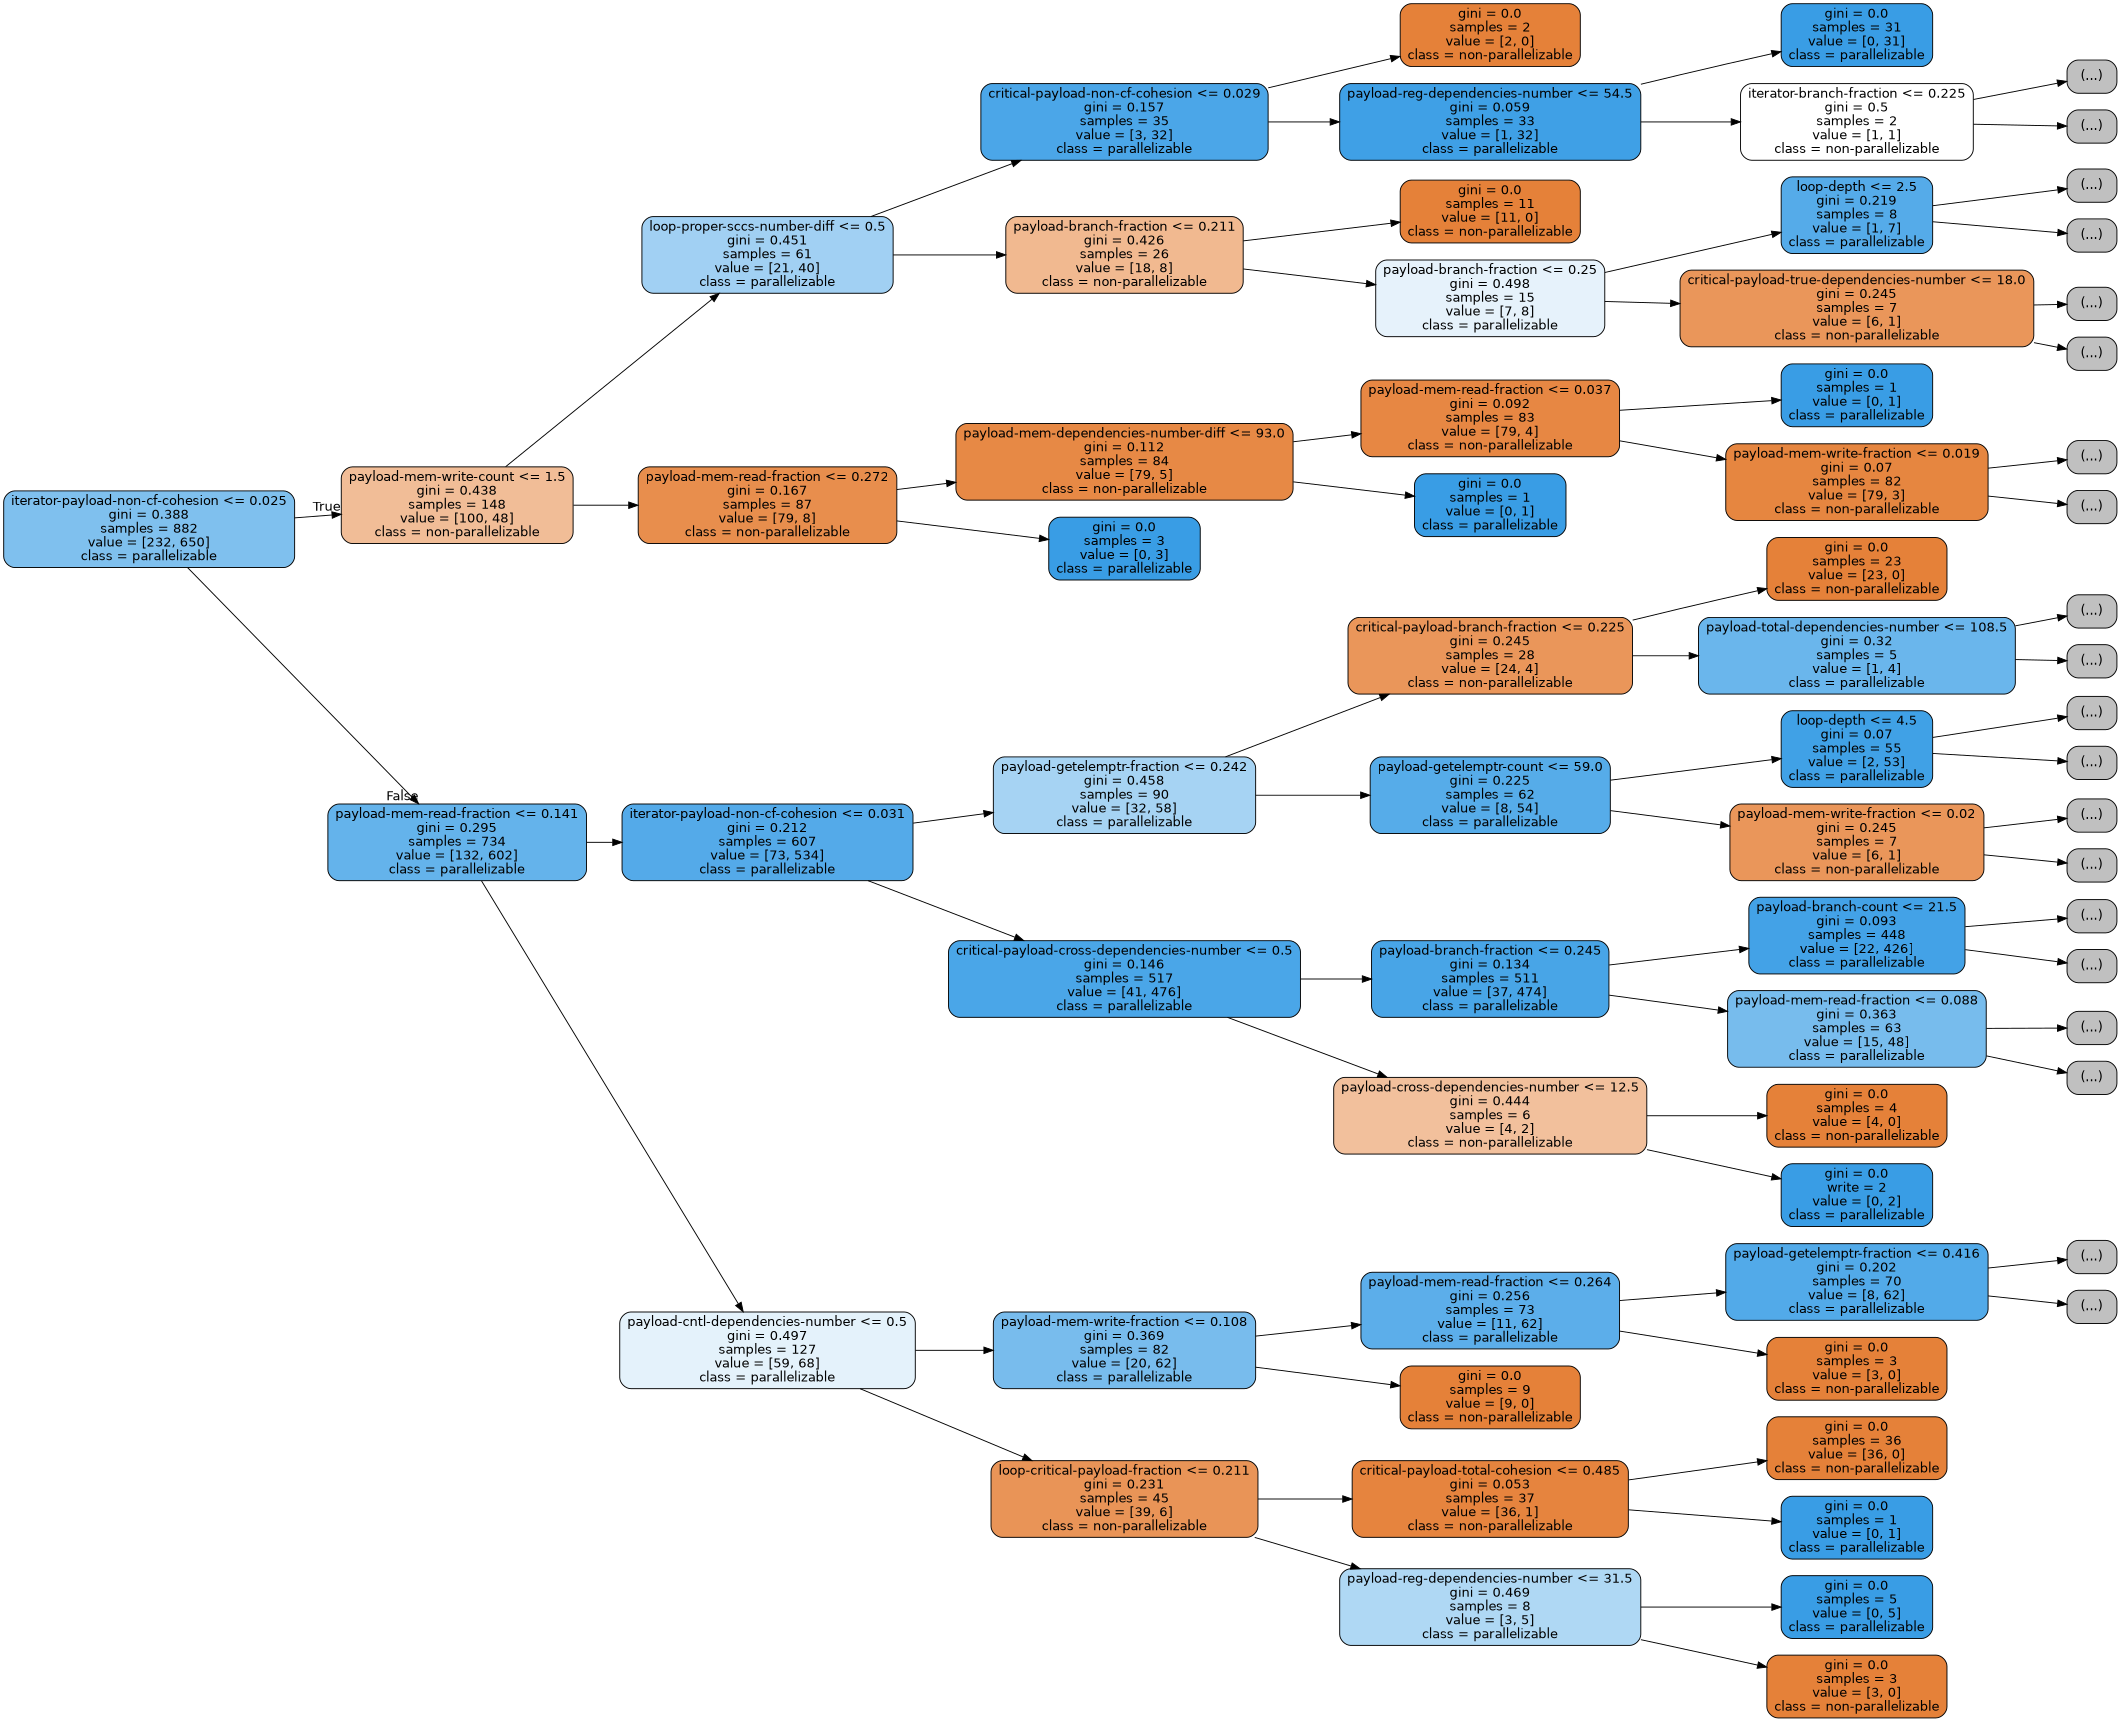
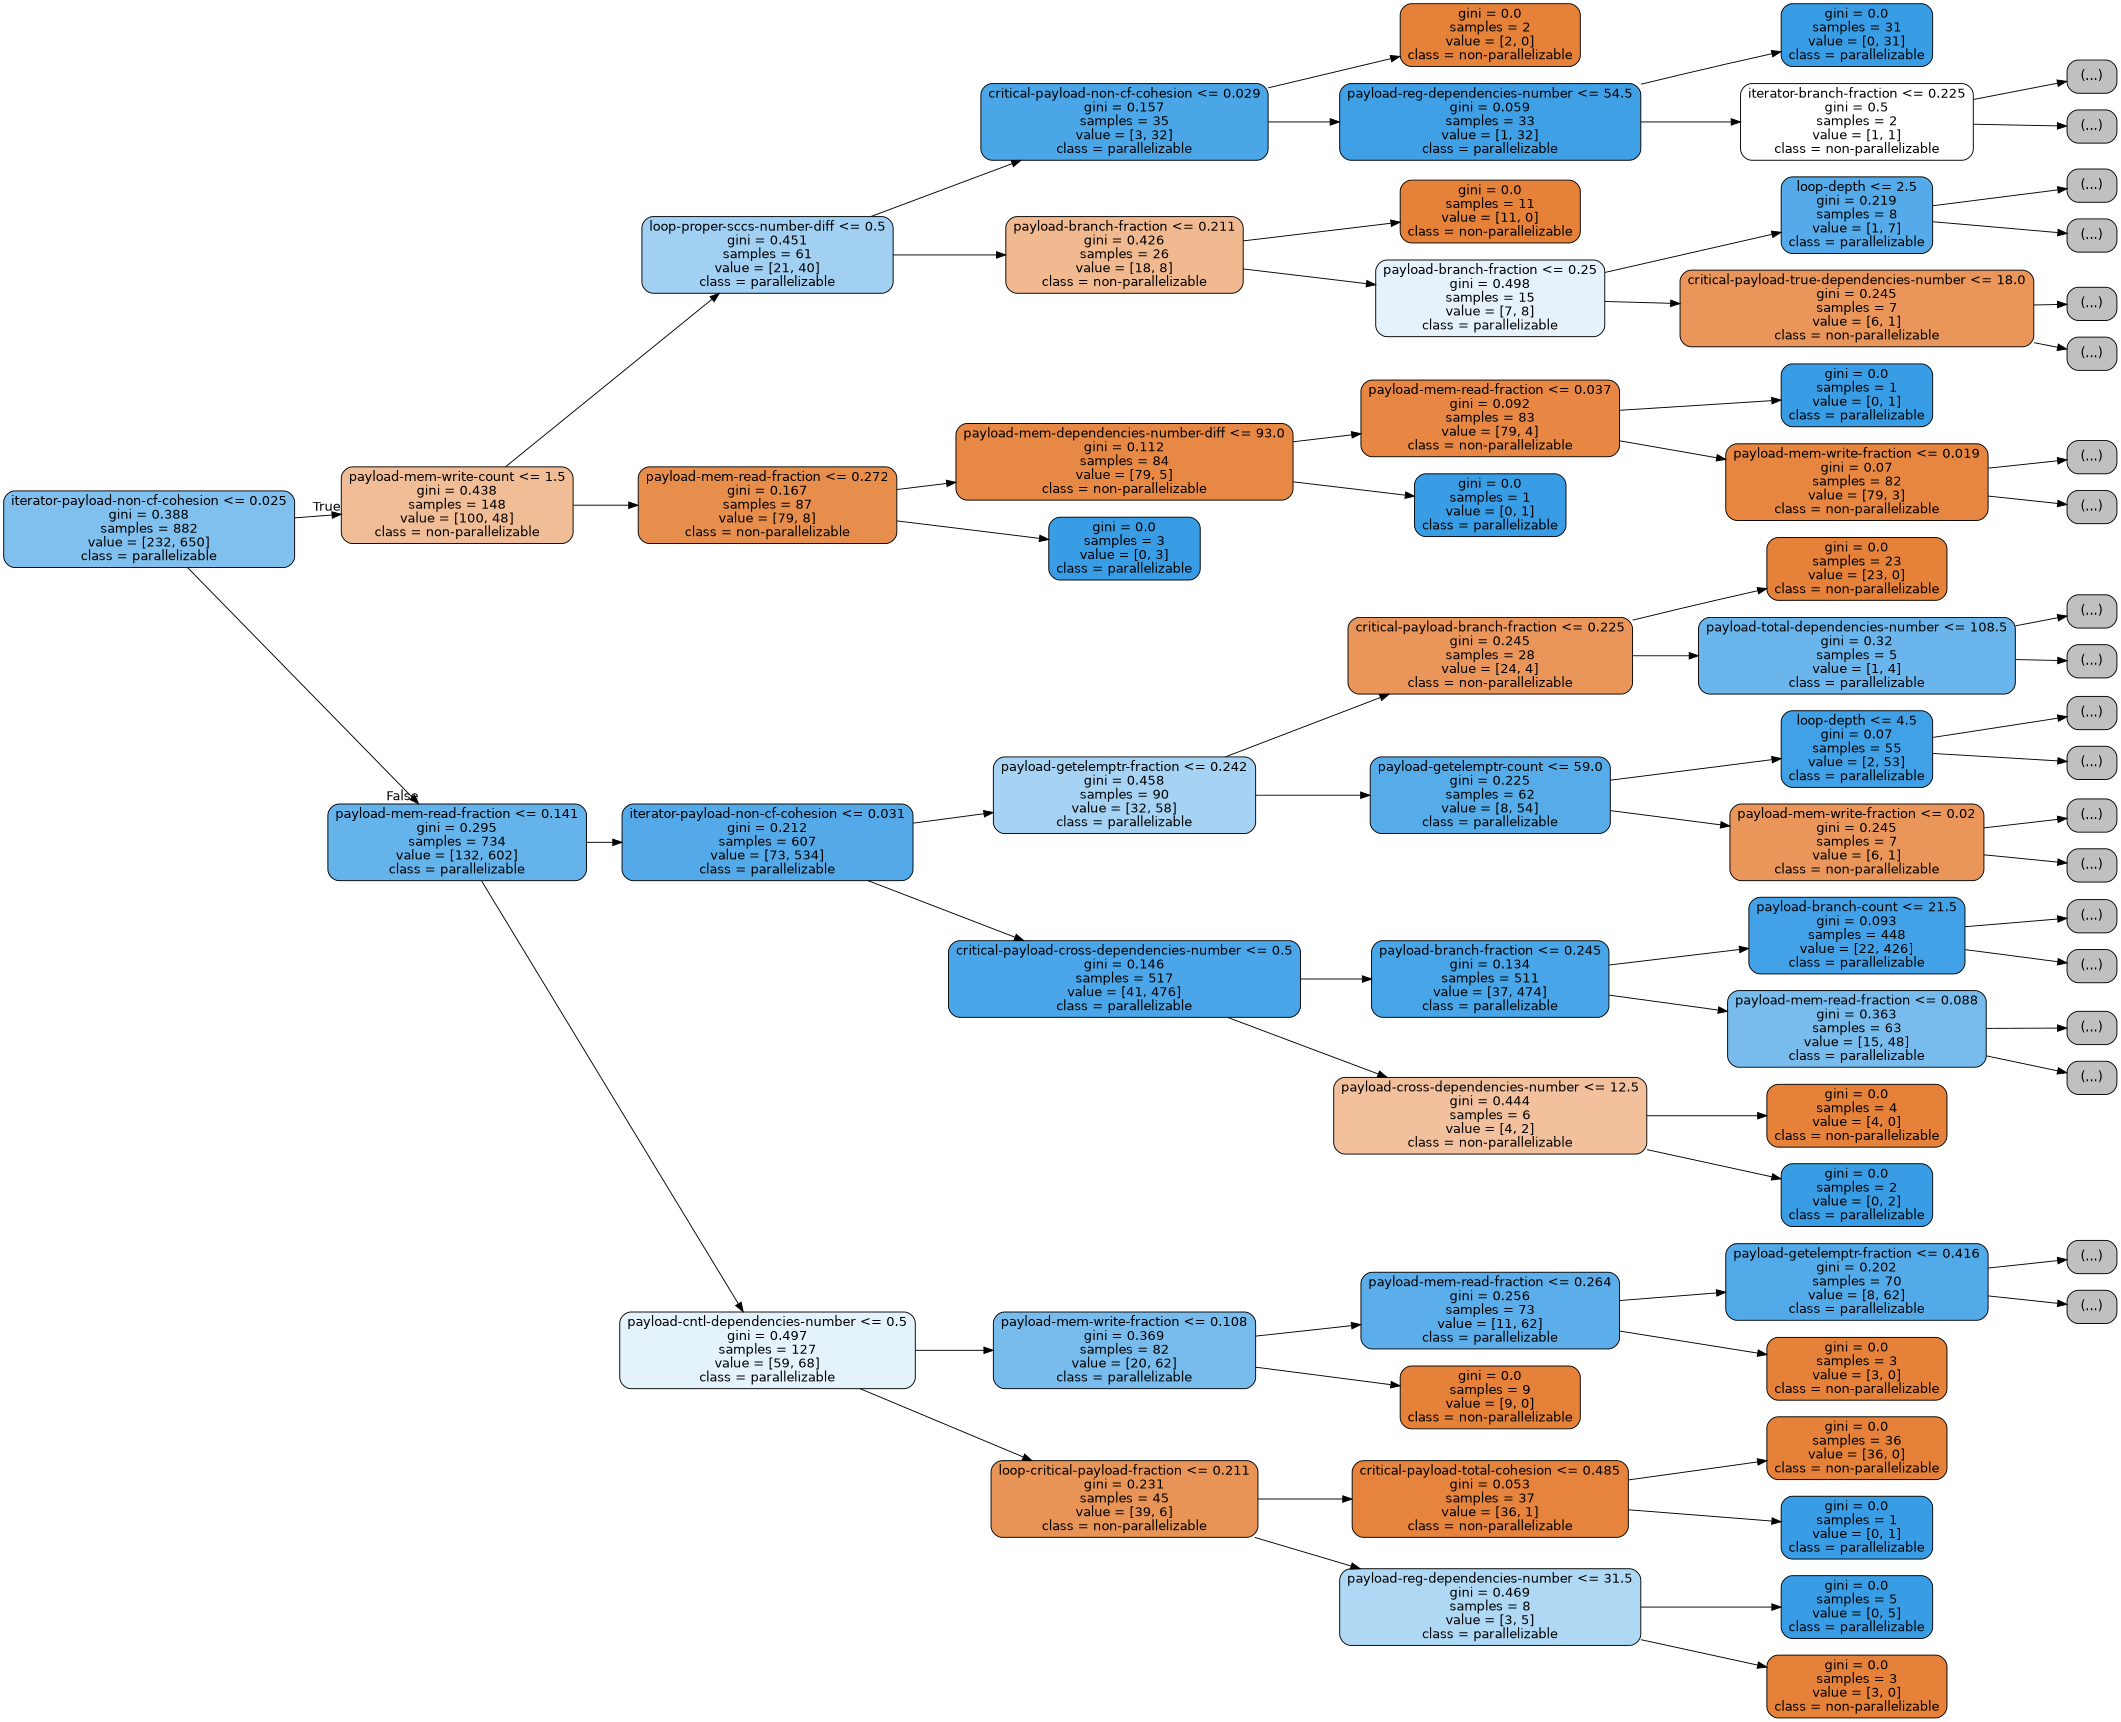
(1857, 1195) -> (1857, 1195)
